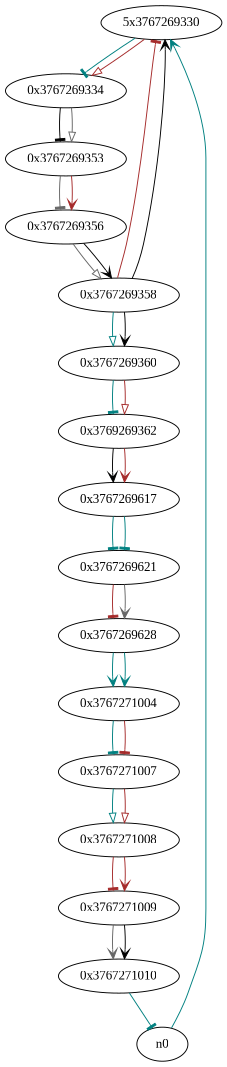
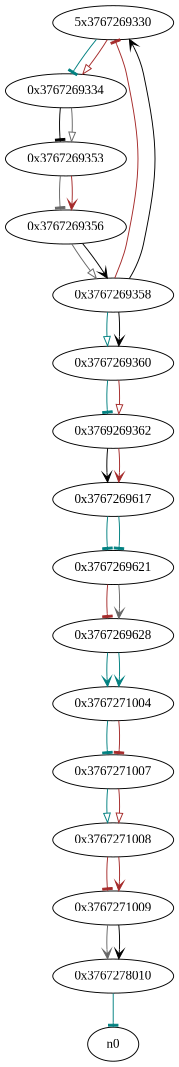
(206, 539) -> none
(119, 976) -> (113, 976)
